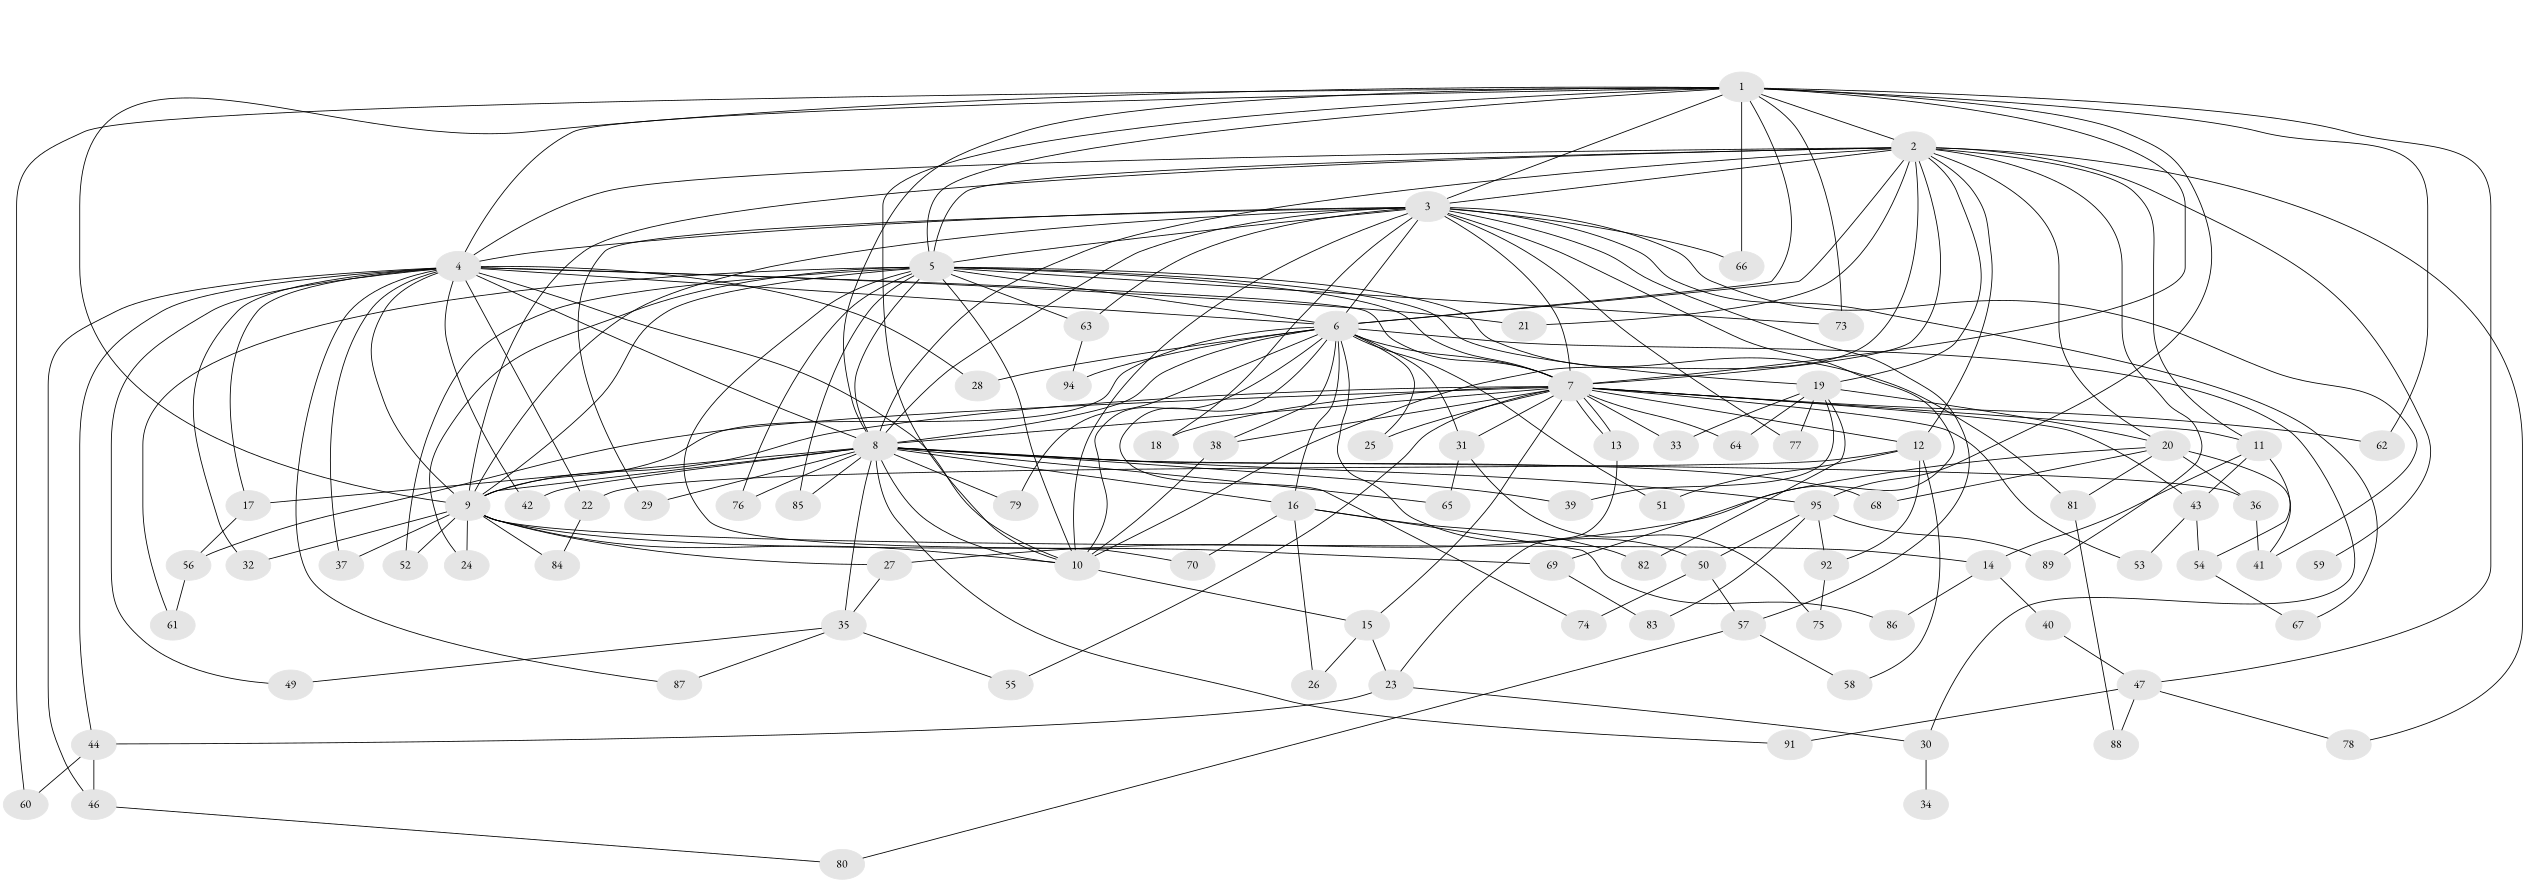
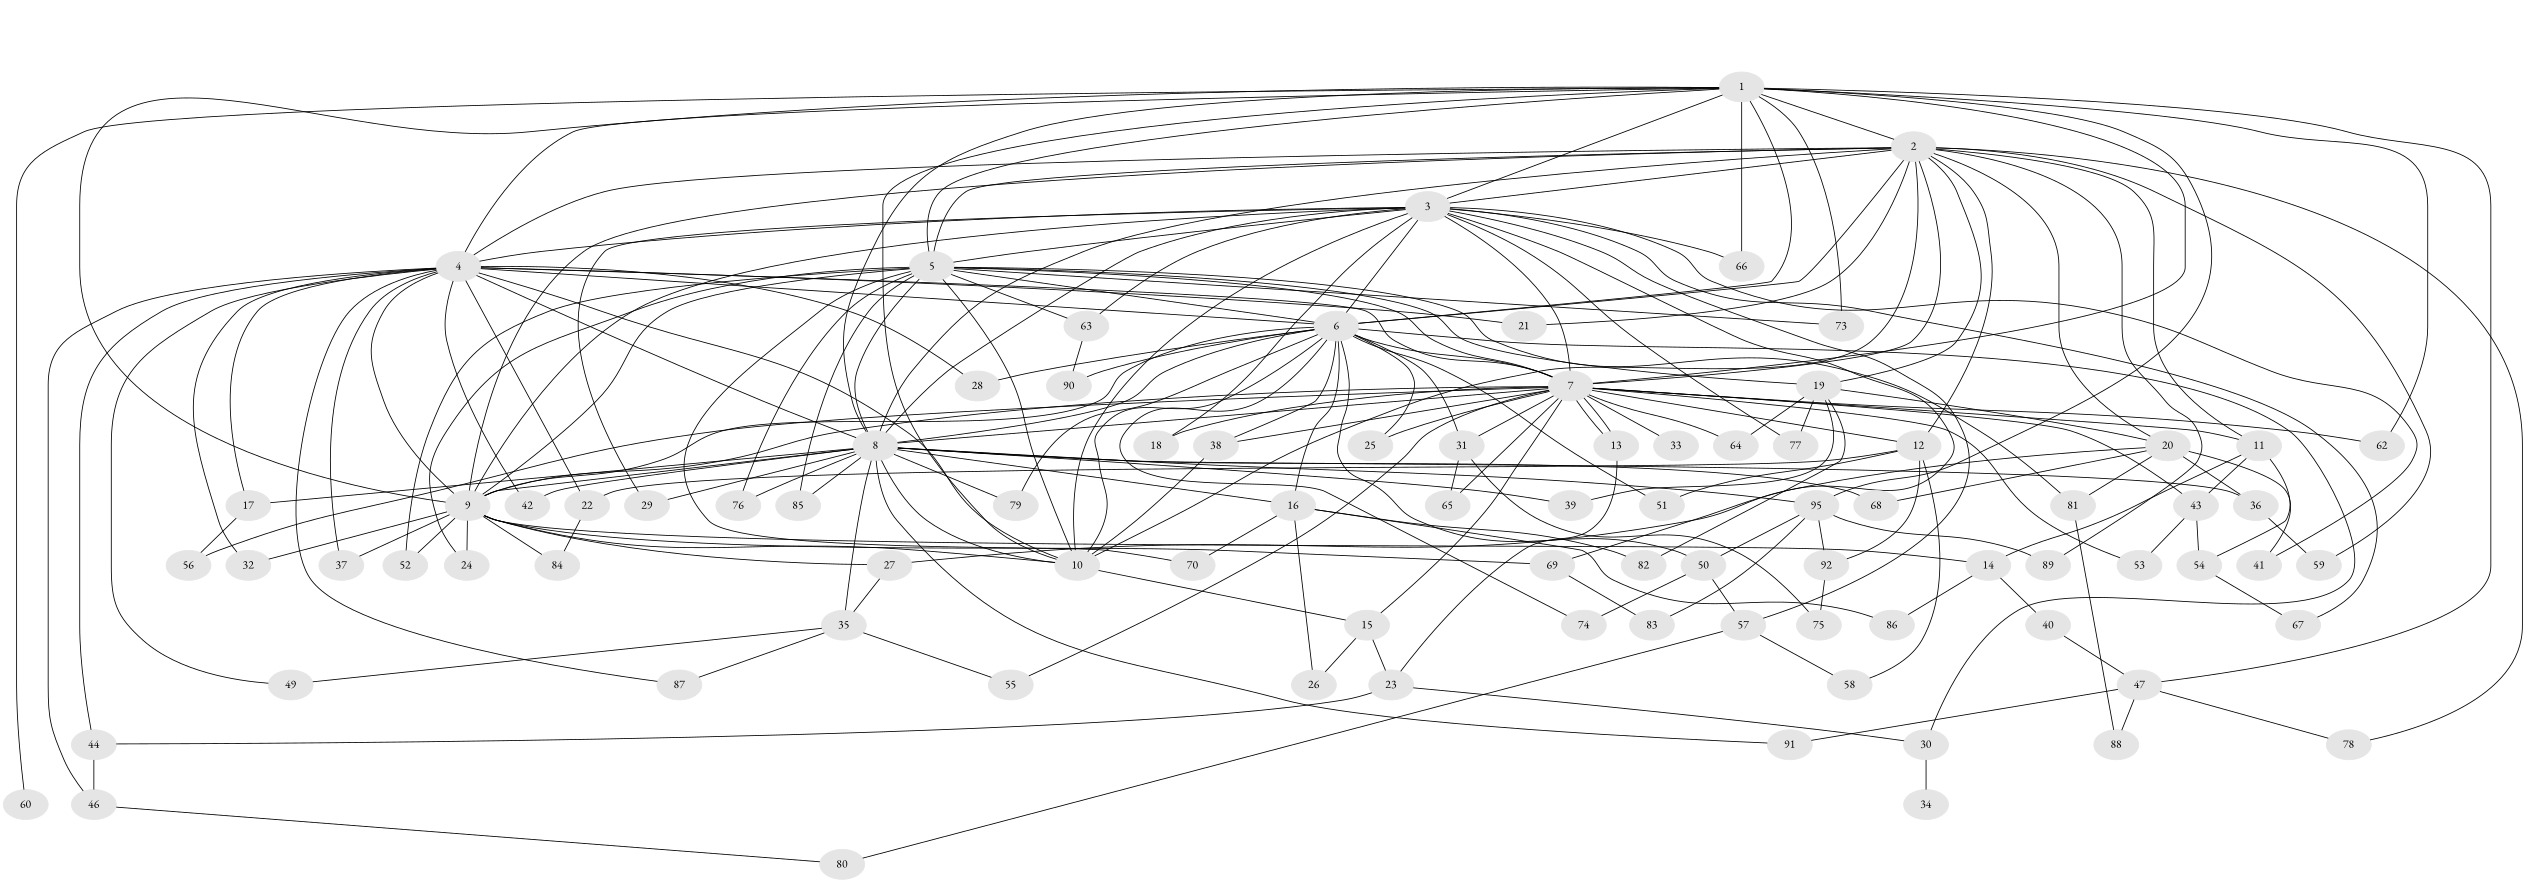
(1069, 386) -> (1069, 386)
(1754, 411) -> none
(1069, 465) -> (1509, 446)
(2257, 530) -> (2287, 535)
(173, 625) -> none
(60, 775) -> none
